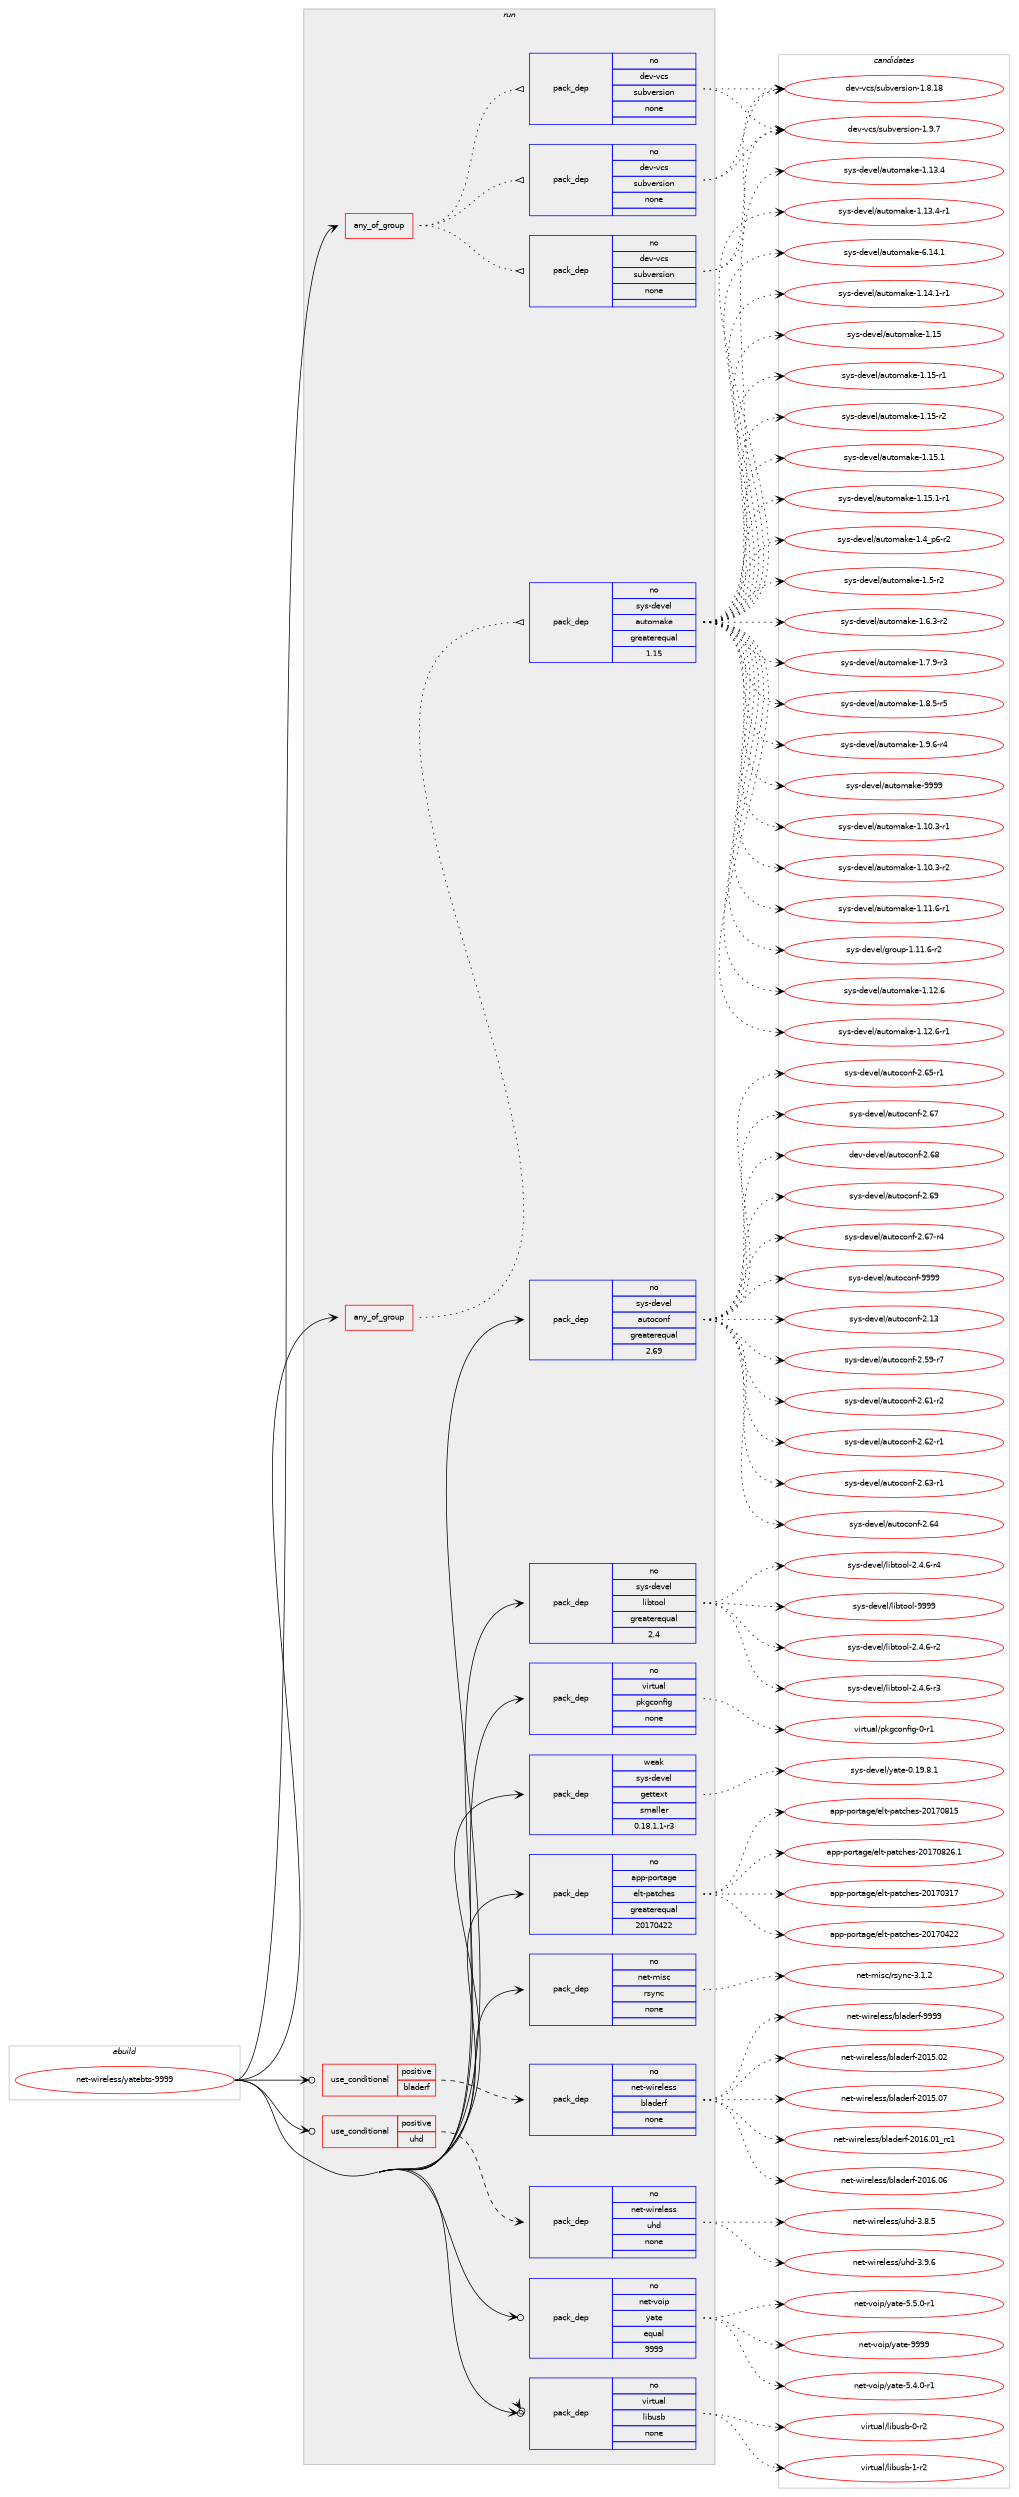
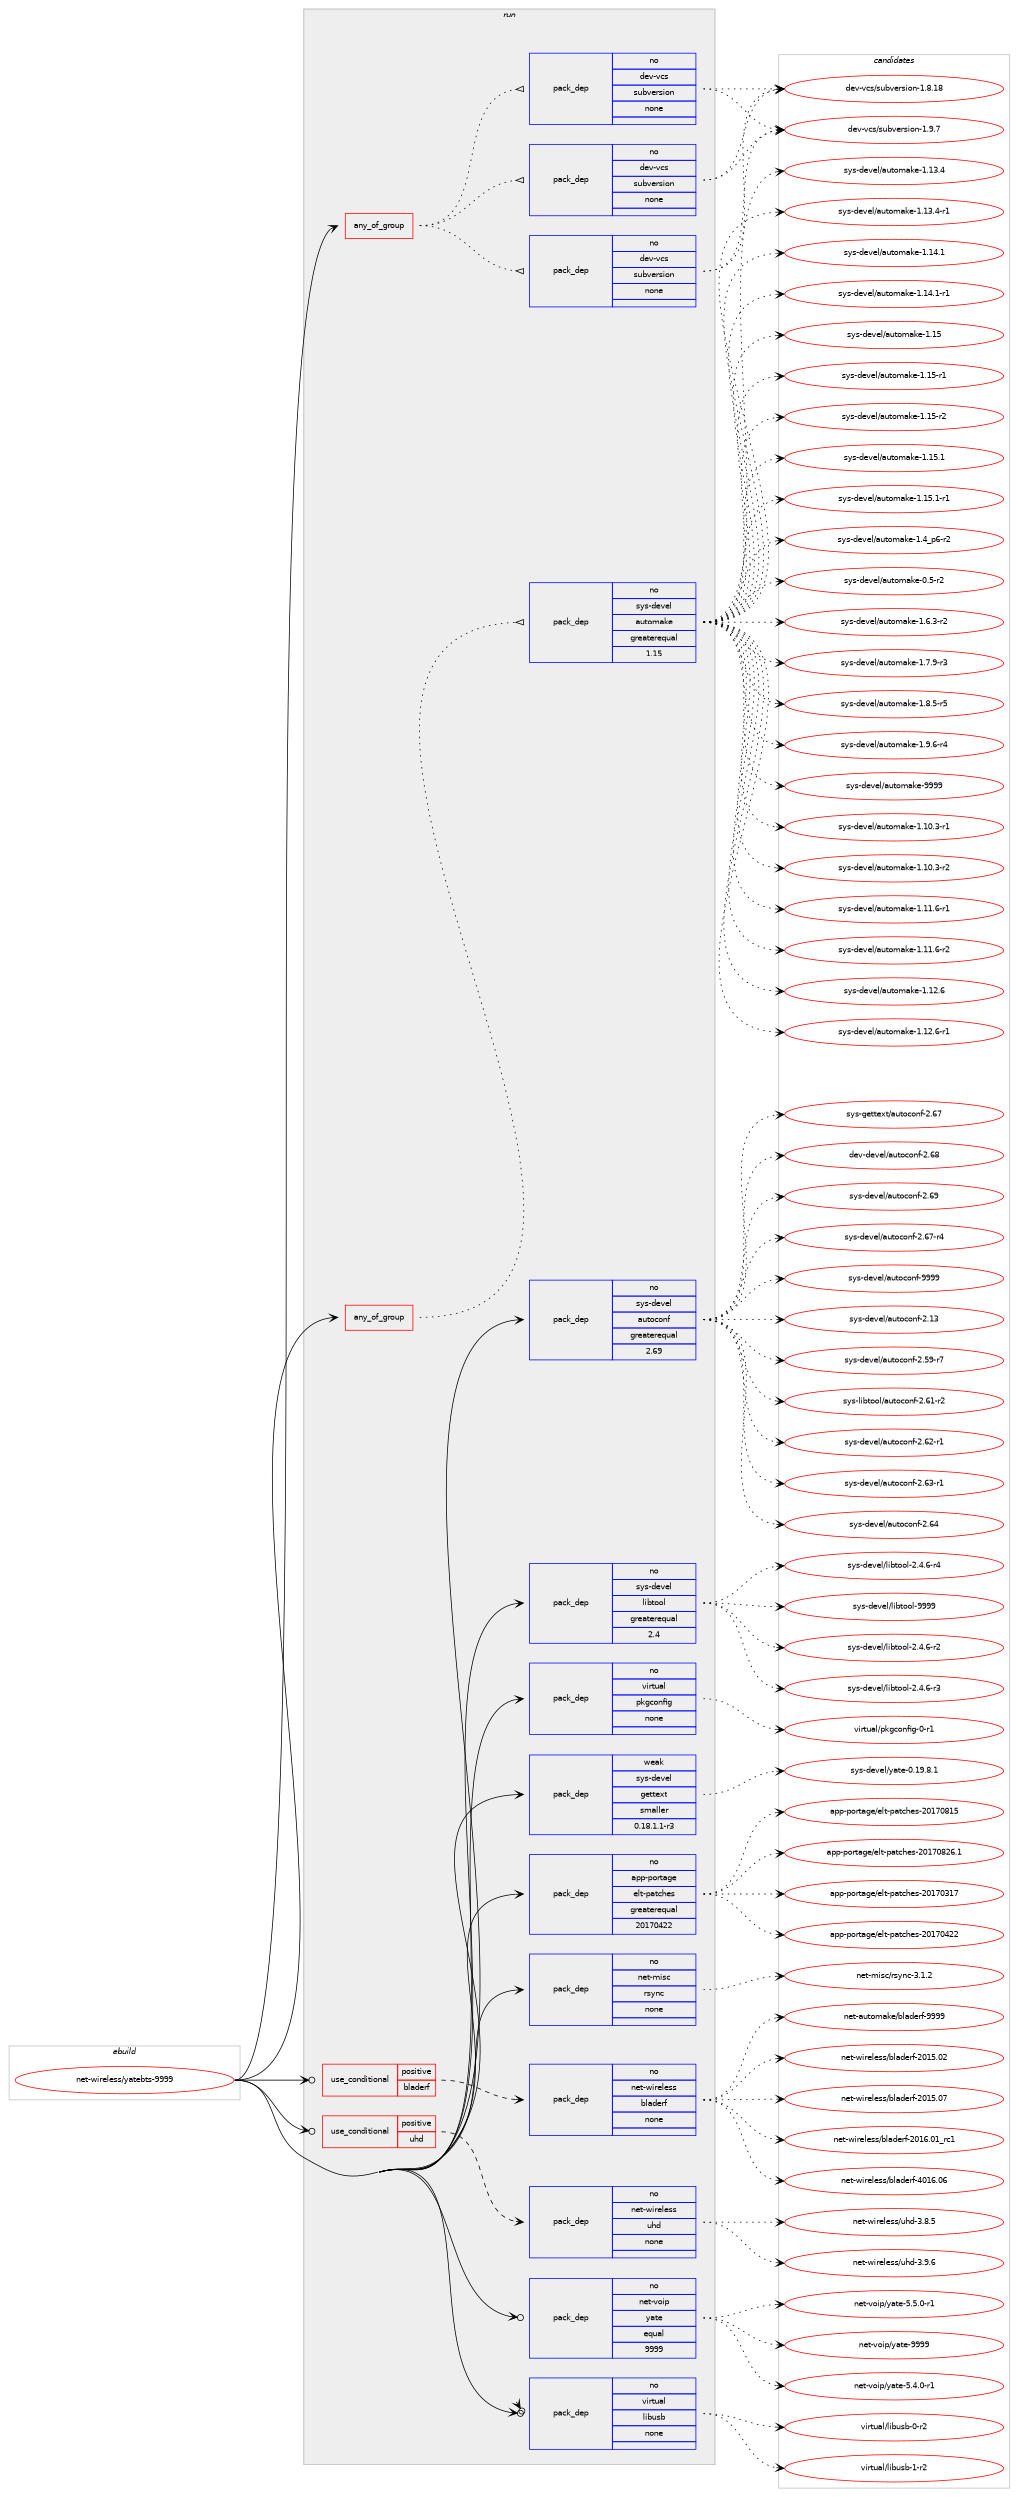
(894, 253) -> (894, 253)
(894, 581) -> (894, 581)
(894, 950) -> (894, 950)
(894, 1073) -> none
(894, 1115) -> (894, 1115)
(894, 1402) -> (894, 1402)
(894, 2017) -> (894, 2017)
(894, 2181) -> (894, 2181)
